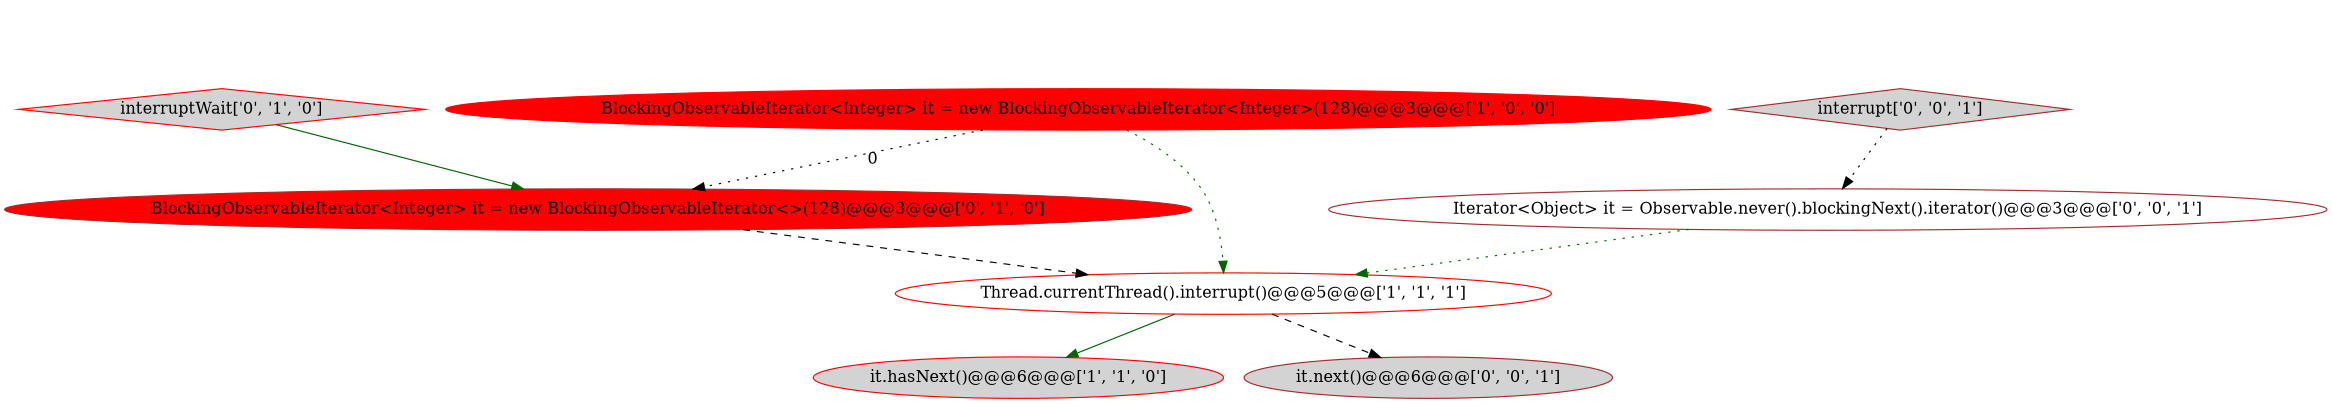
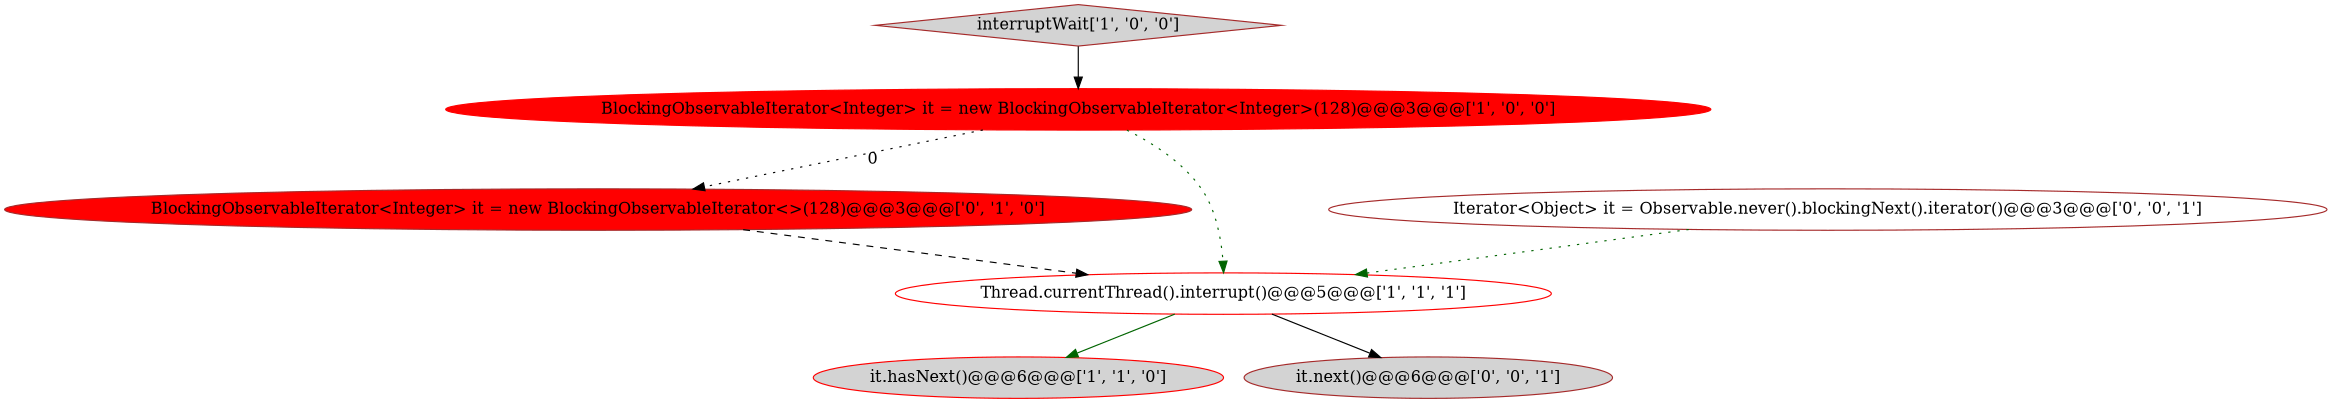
none -> (1078, 25)
(222, 109) -> none
(1900, 109) -> none
(1321, 334) -> (1321, 334)
